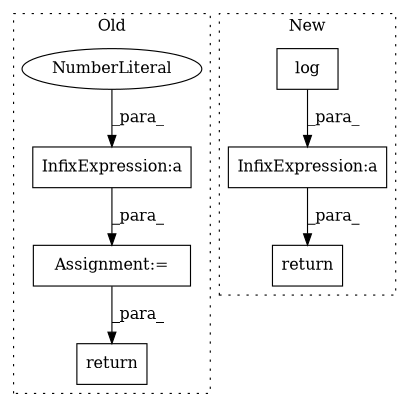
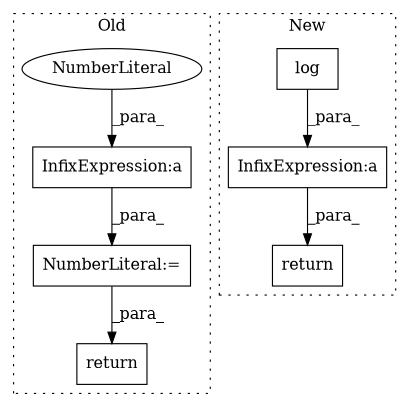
(112, 266) -> (112, 266)
